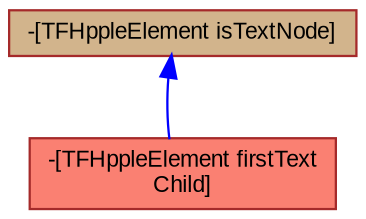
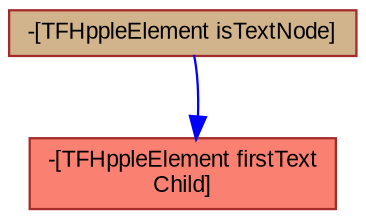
(167, 108) -> (198, 85)
